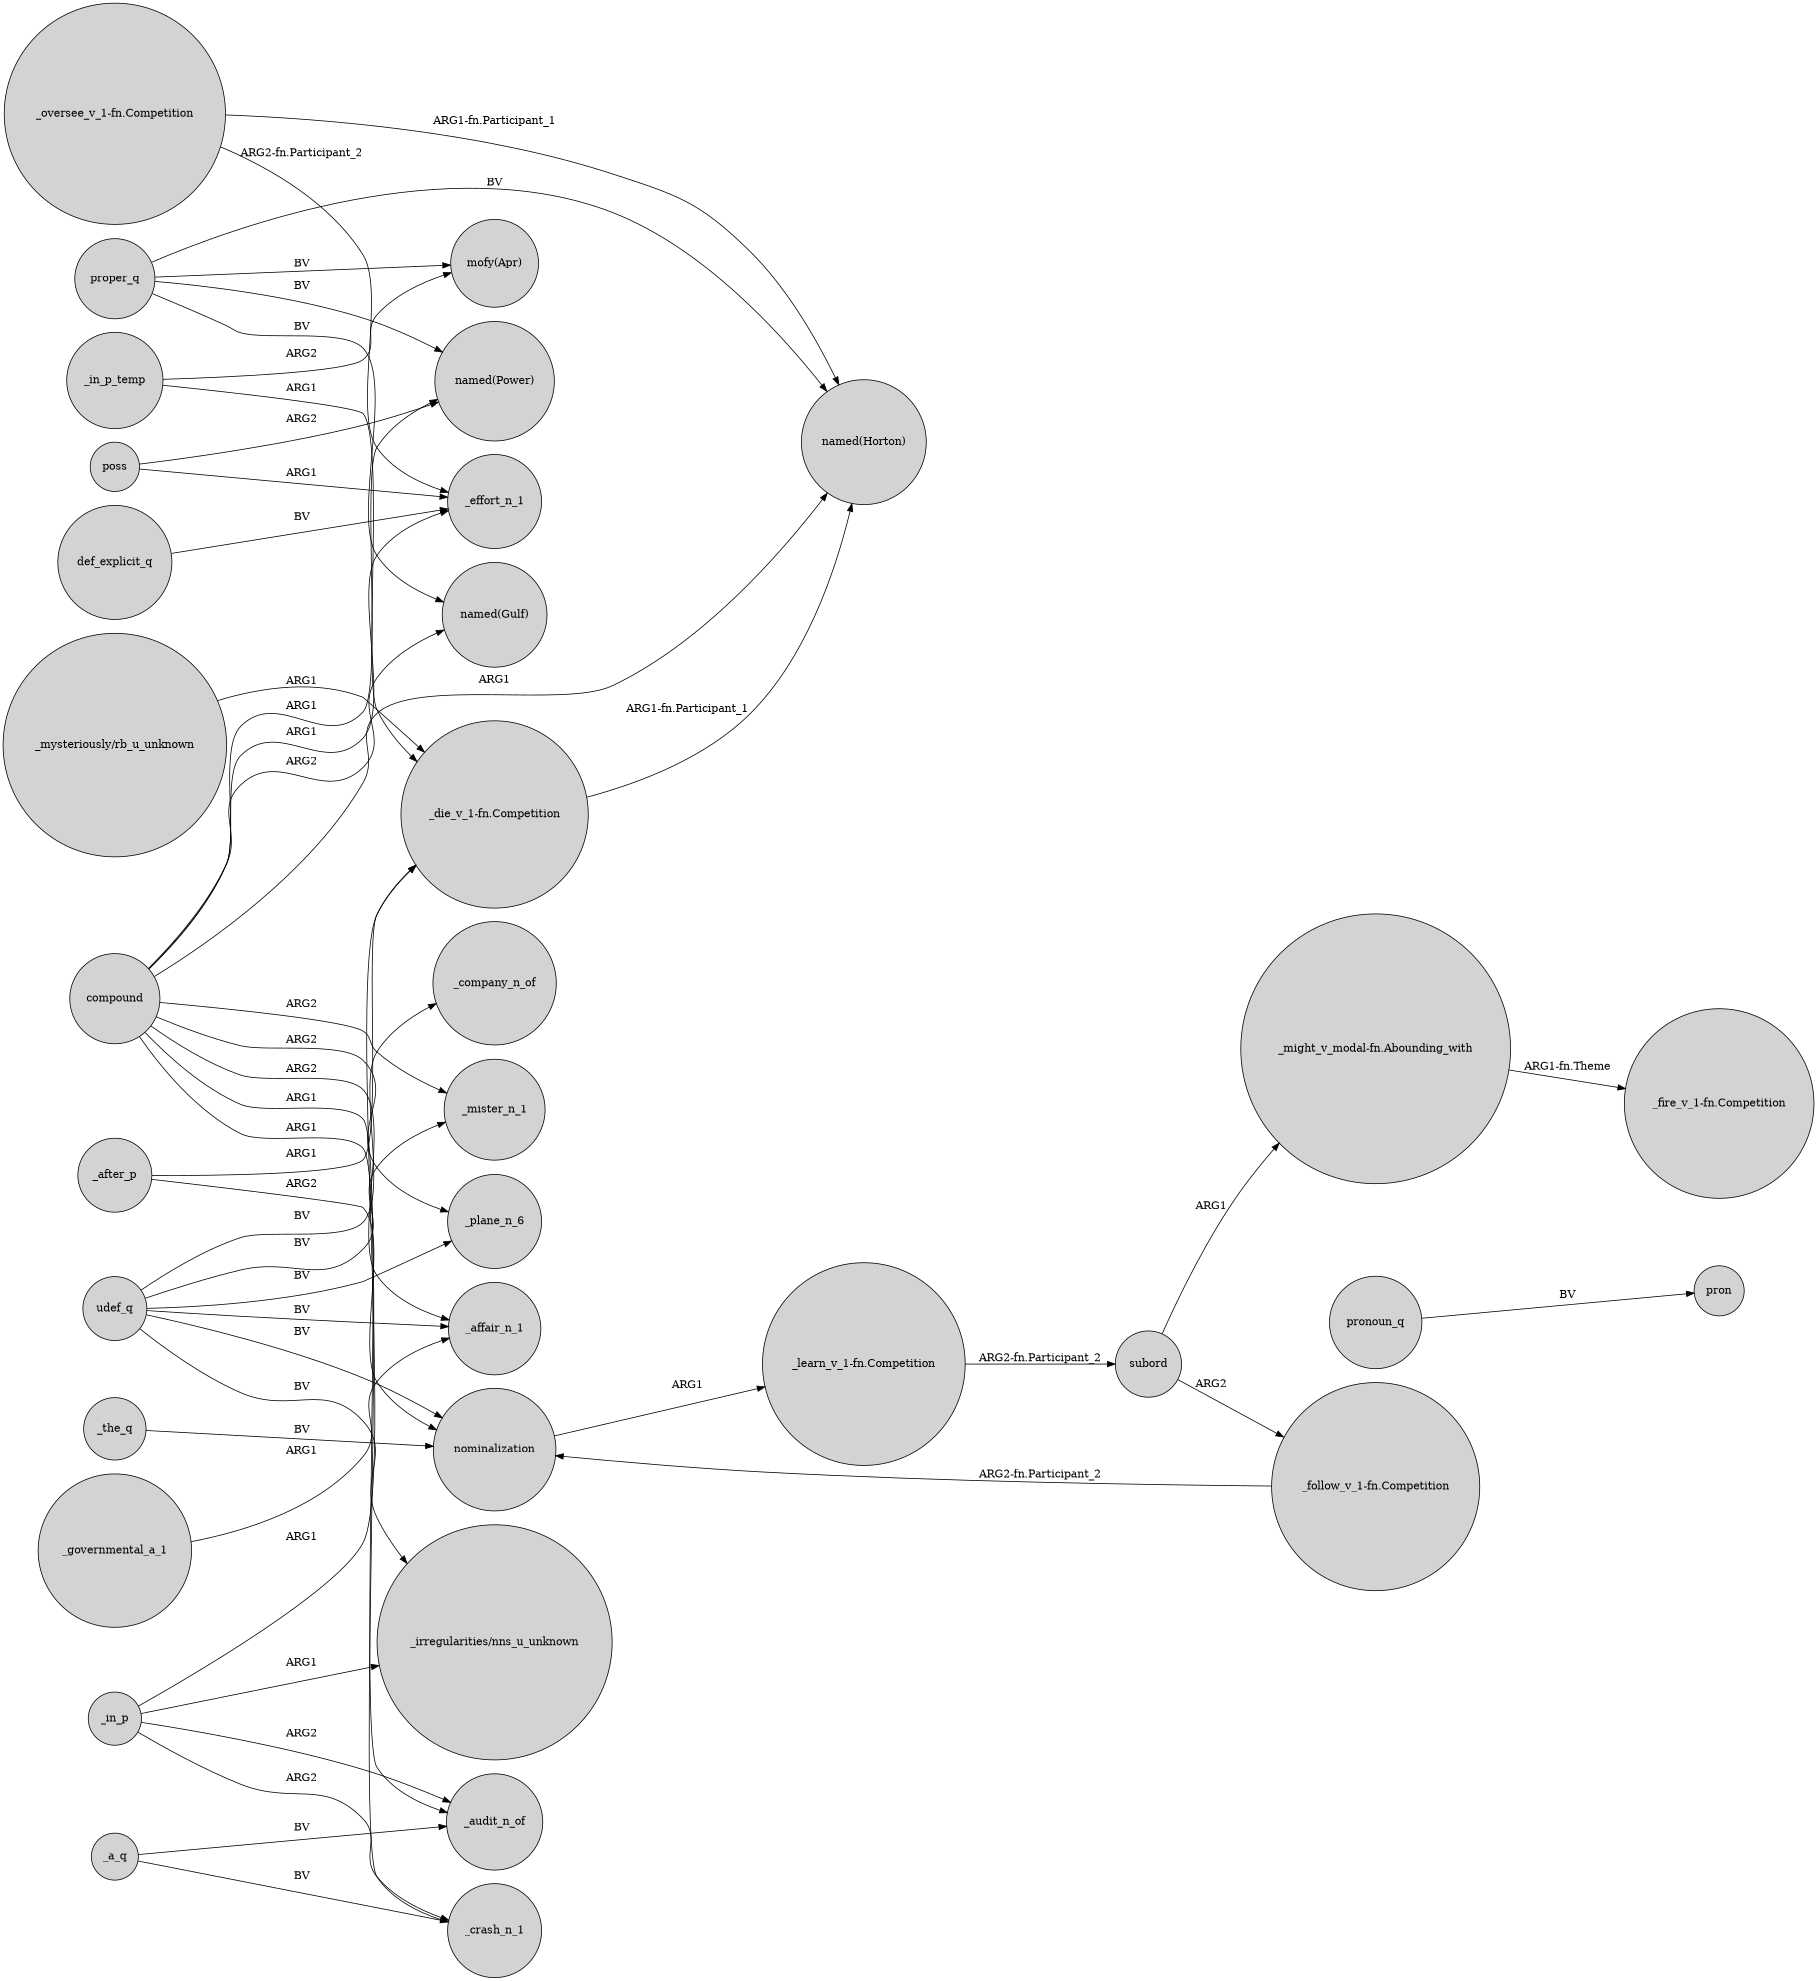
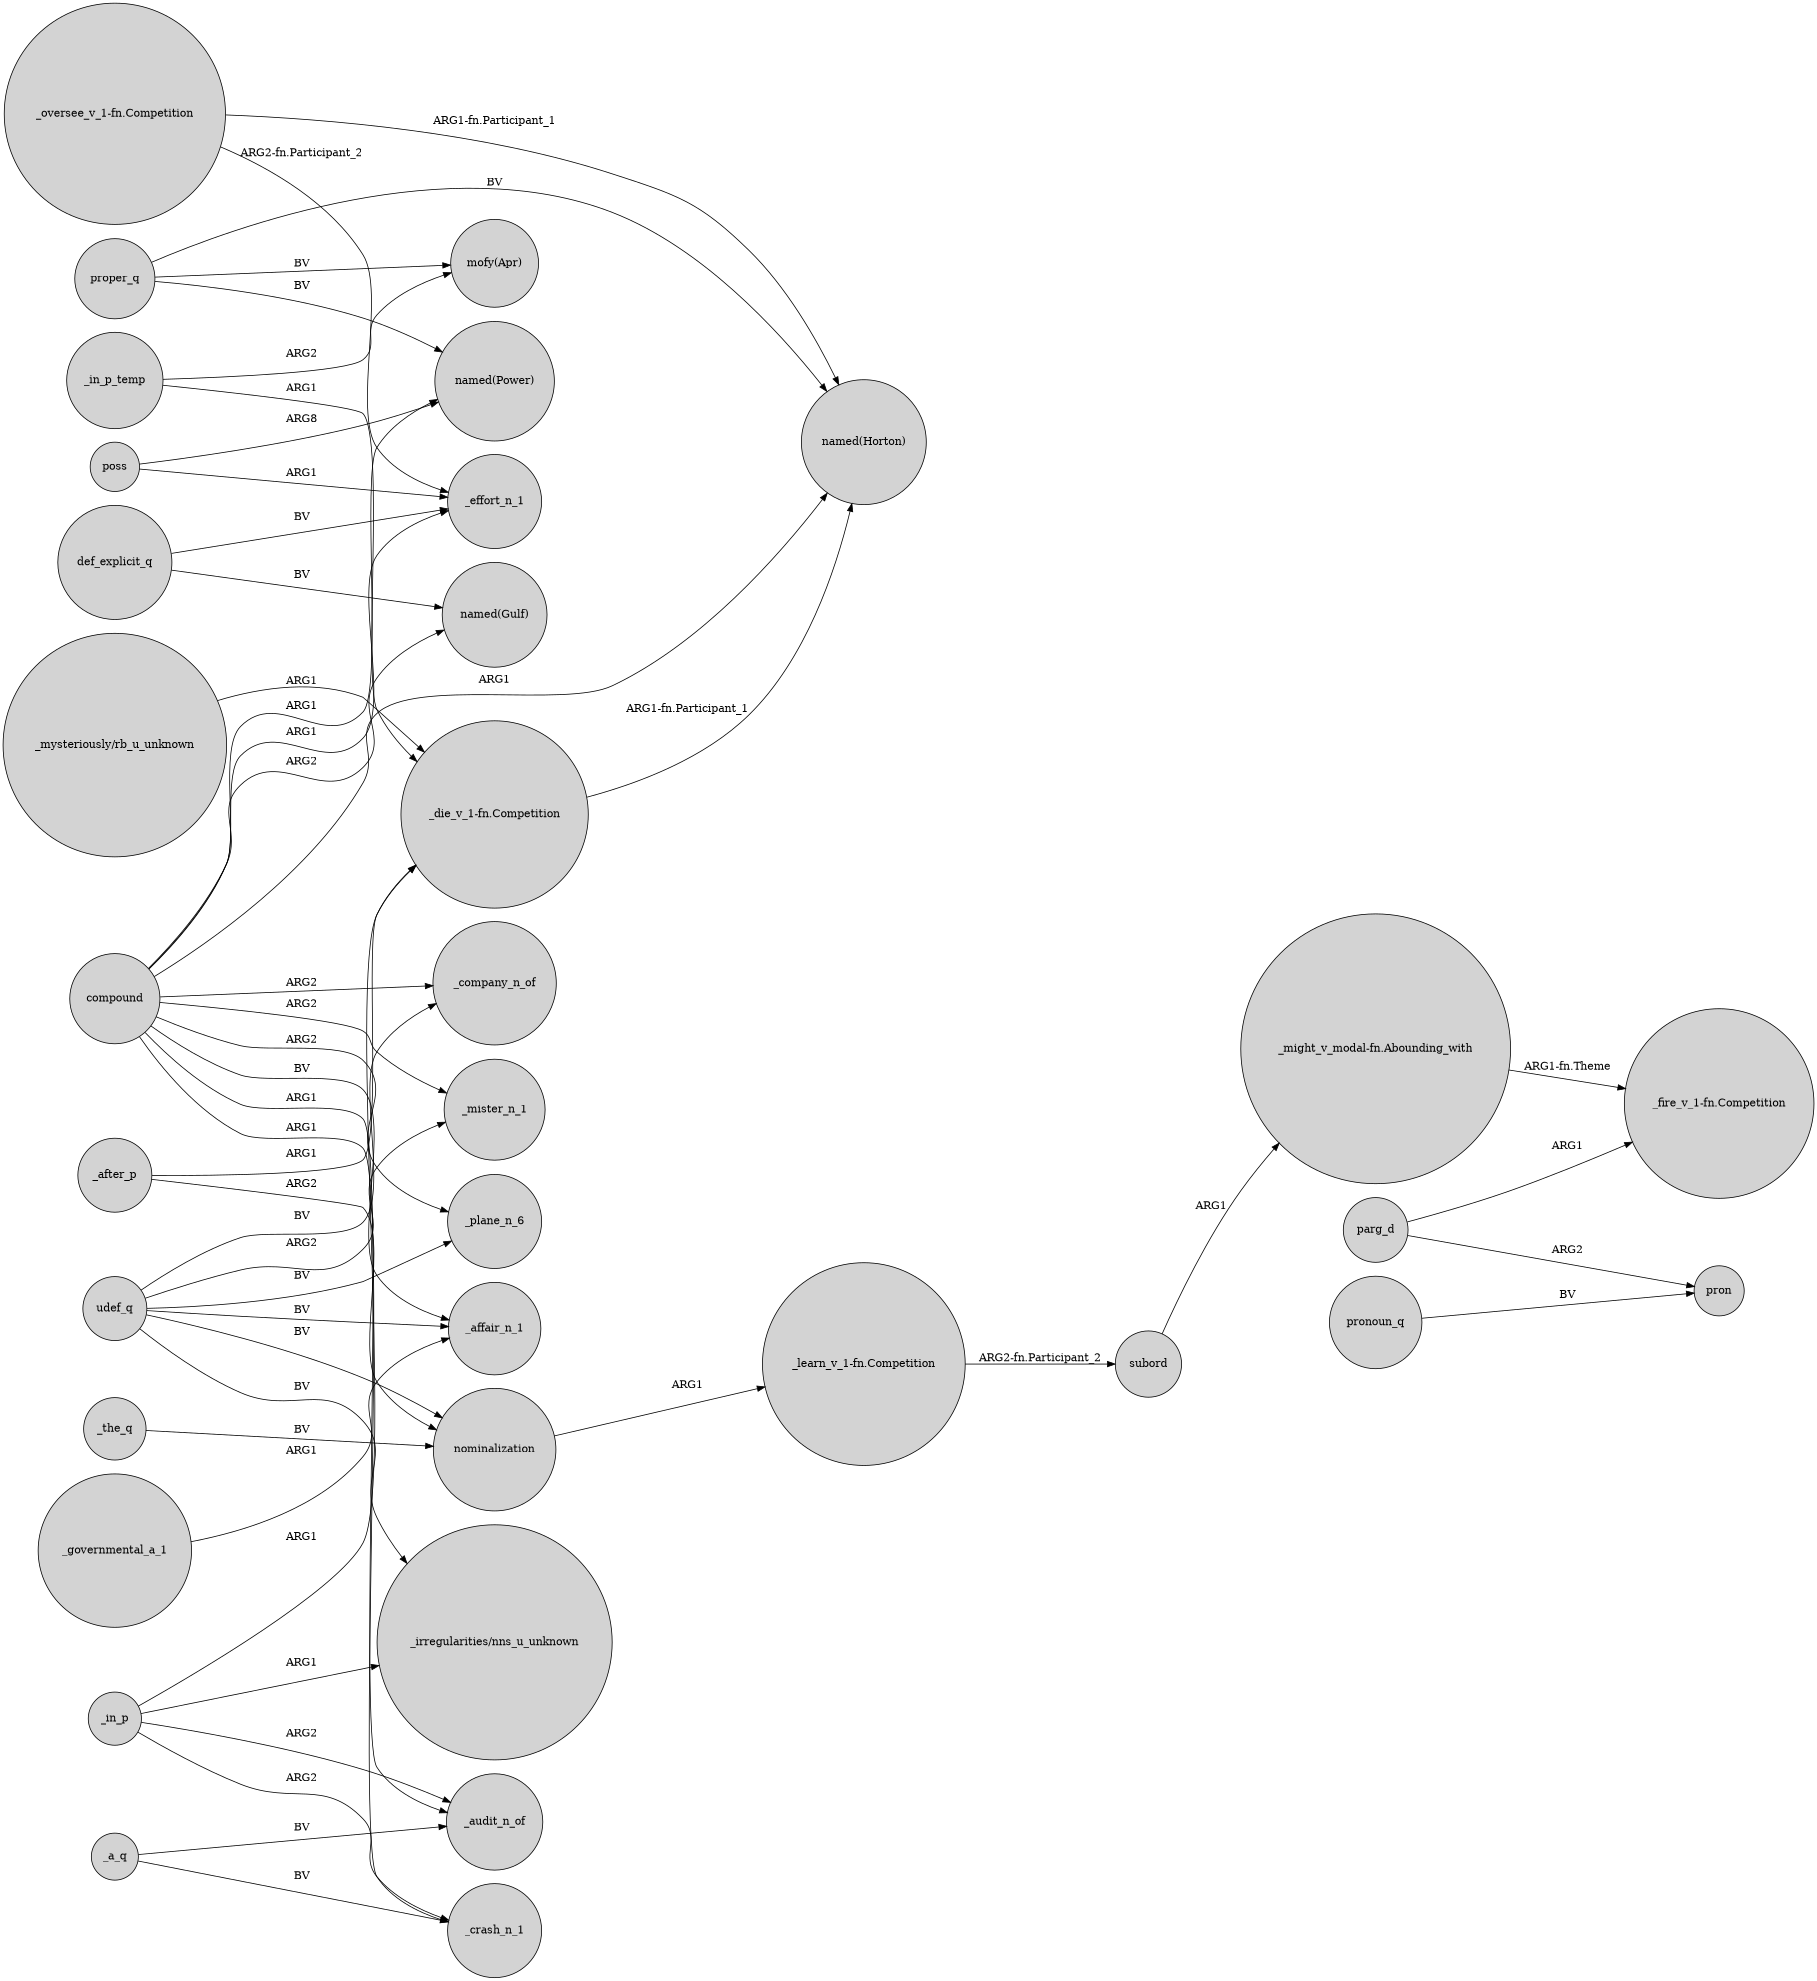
(373, 378) -> (303, 588)
(302, 419) -> (302, 419)
none -> (293, 991)
(302, 1069) -> (302, 1069)
none -> (1376, 1230)
(302, 1243) -> (302, 1243)
(1376, 1487) -> none
